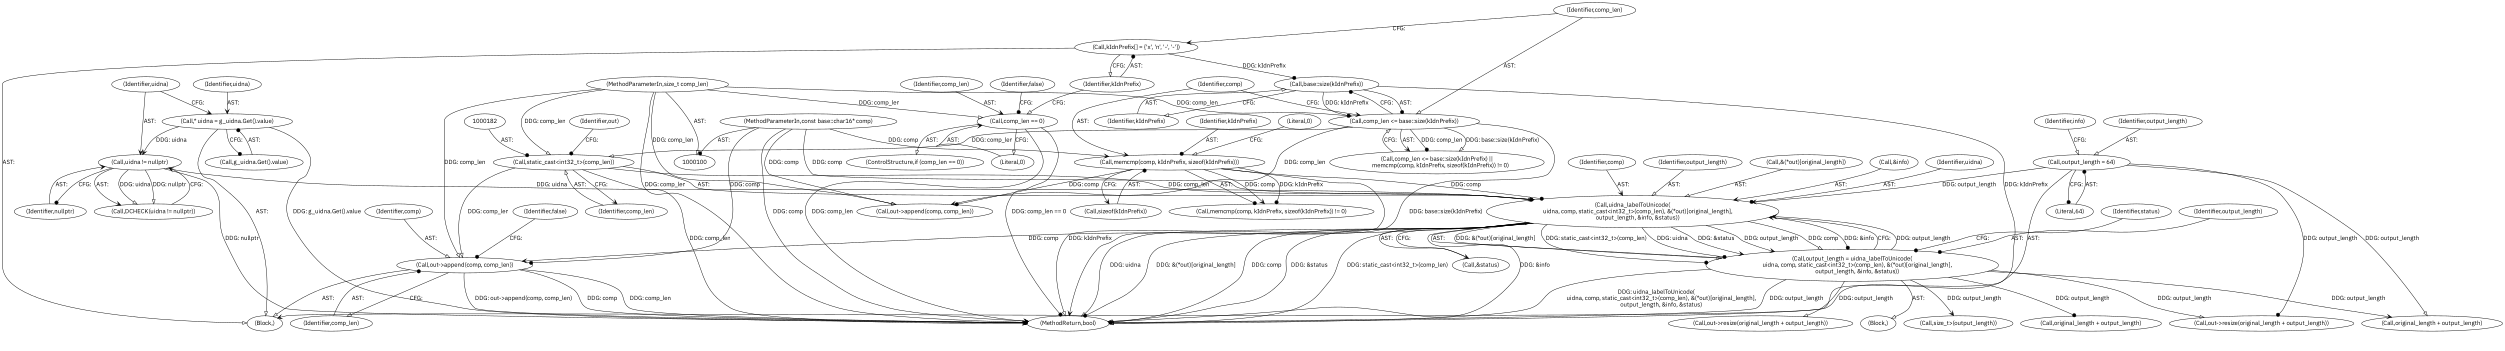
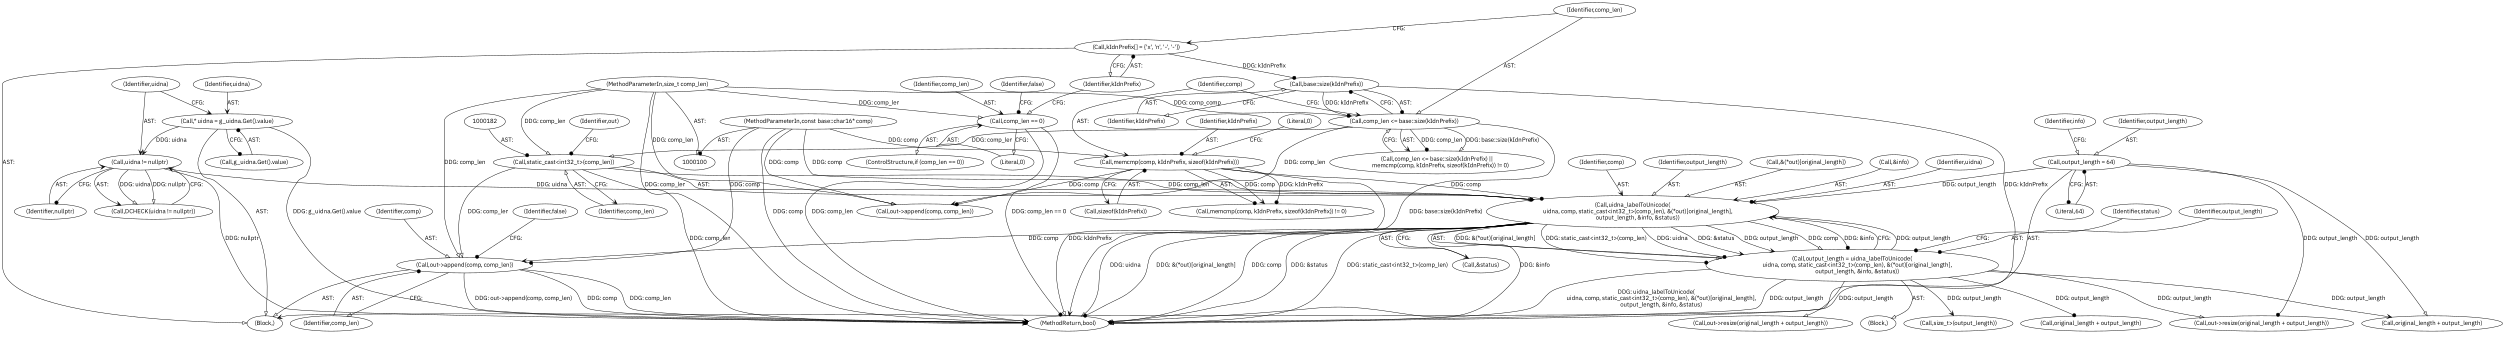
(1198, 103) -> (1198, 103)
